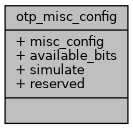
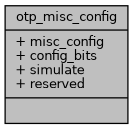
(67, 56) -> (56, 56)
